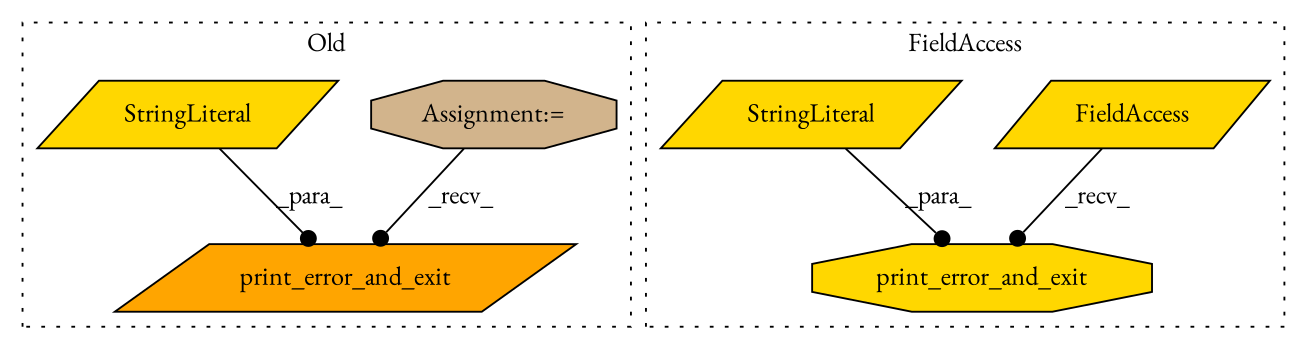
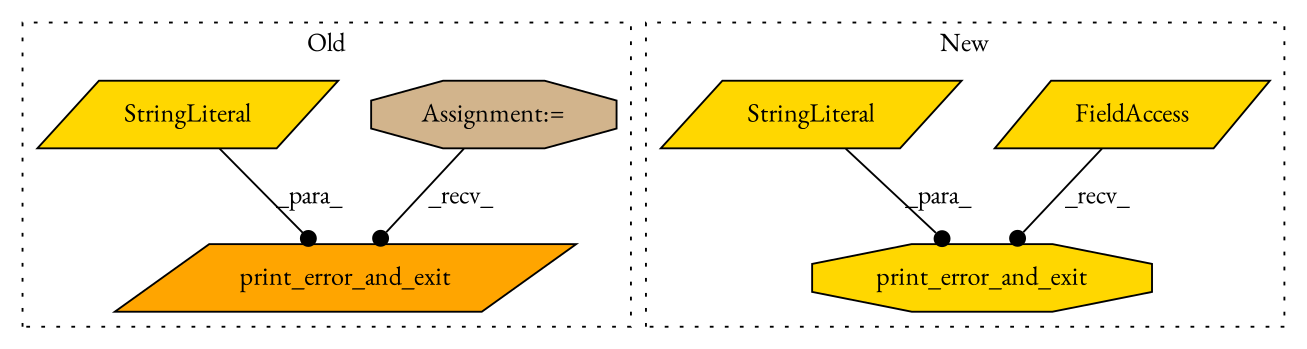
(965, 44) -> (965, 44)
